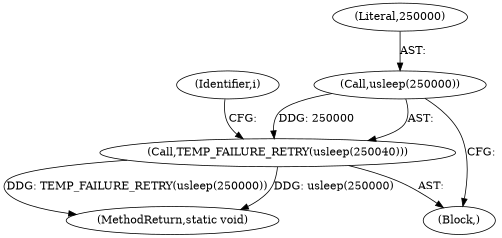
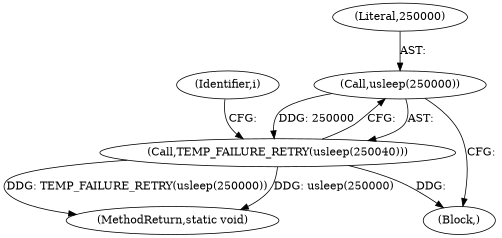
none -> (353, 125)
(433, 187) -> (433, 187)
